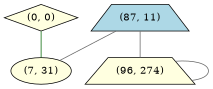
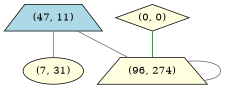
(140, 18) -> (53, 18)
(41, 44) -> (152, 44)
